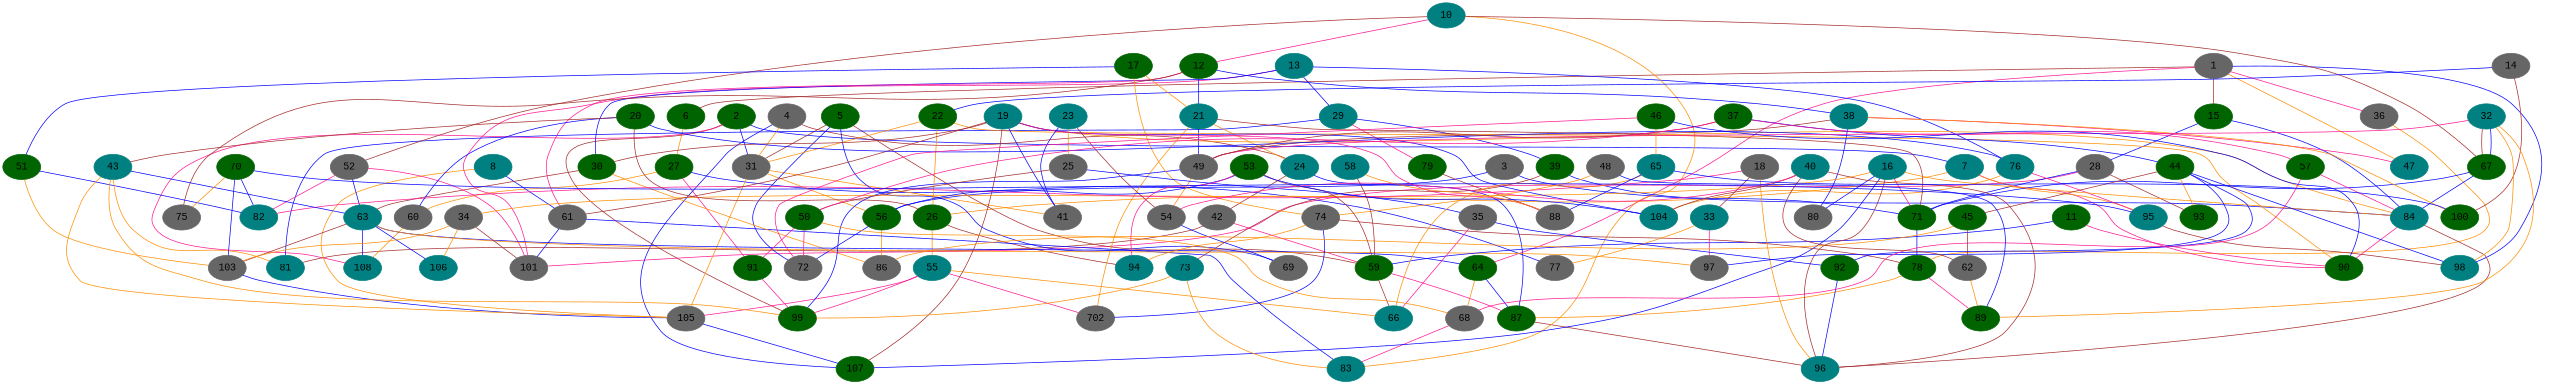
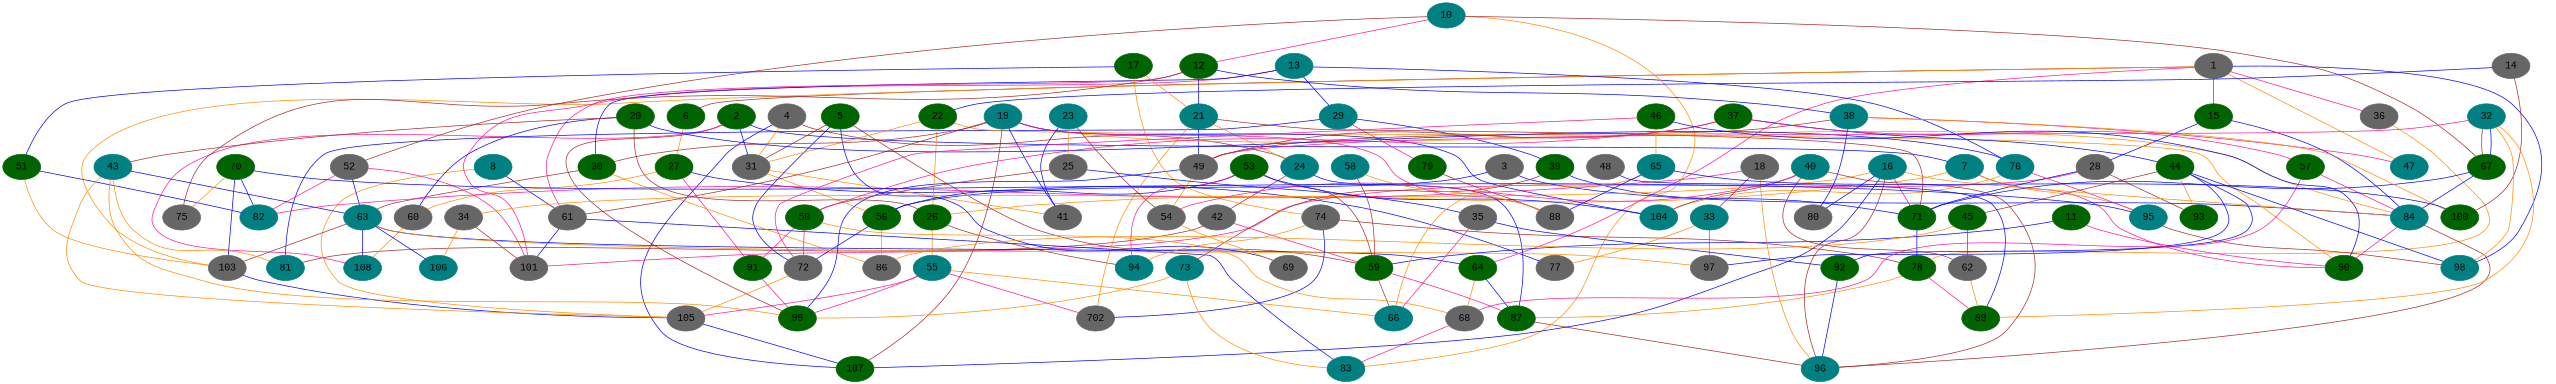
(1403, 208) -> none
(720, 239) -> (741, 296)
(1227, 243) -> (1227, 243)
(346, 244) -> (639, 103)
